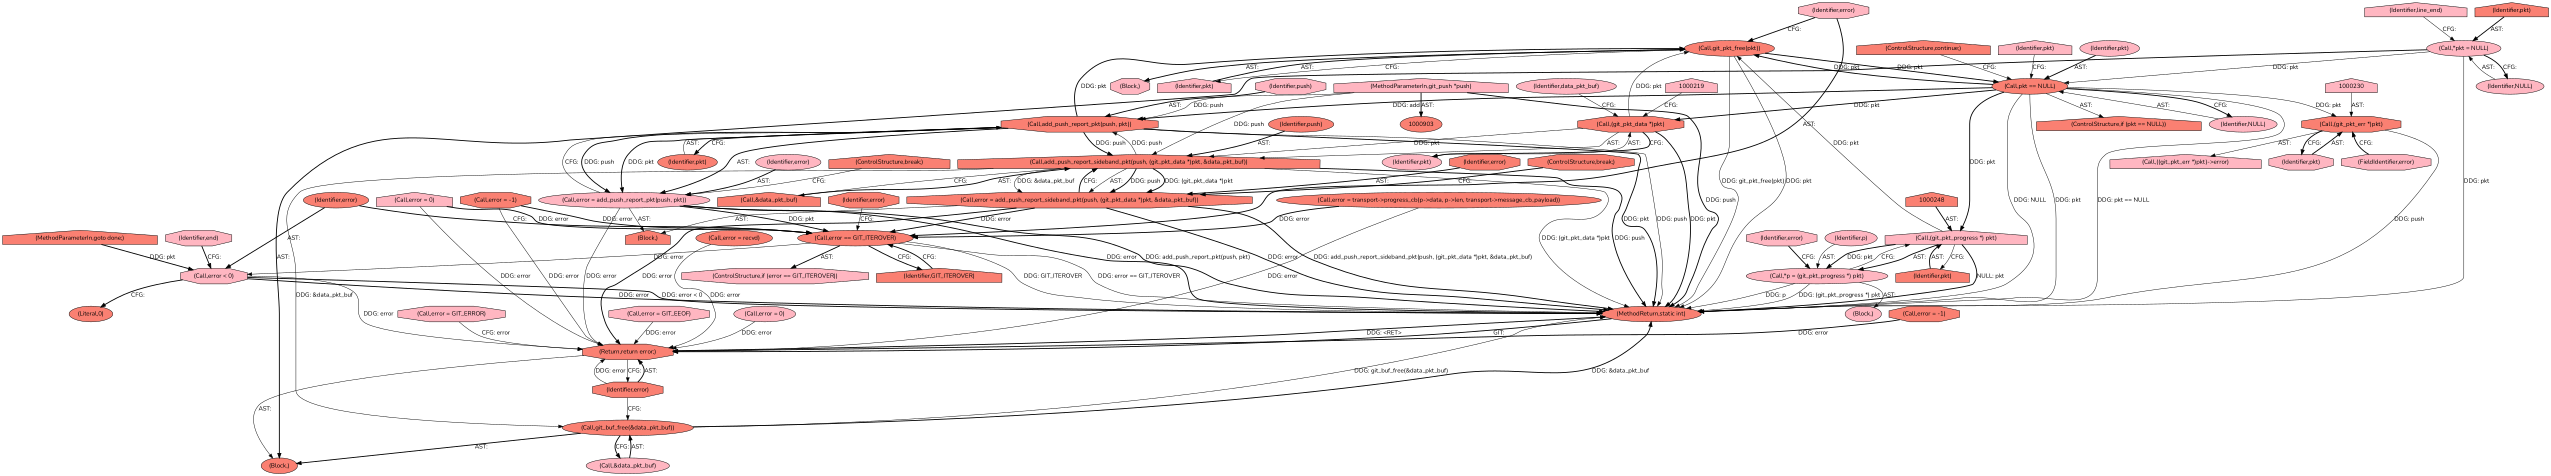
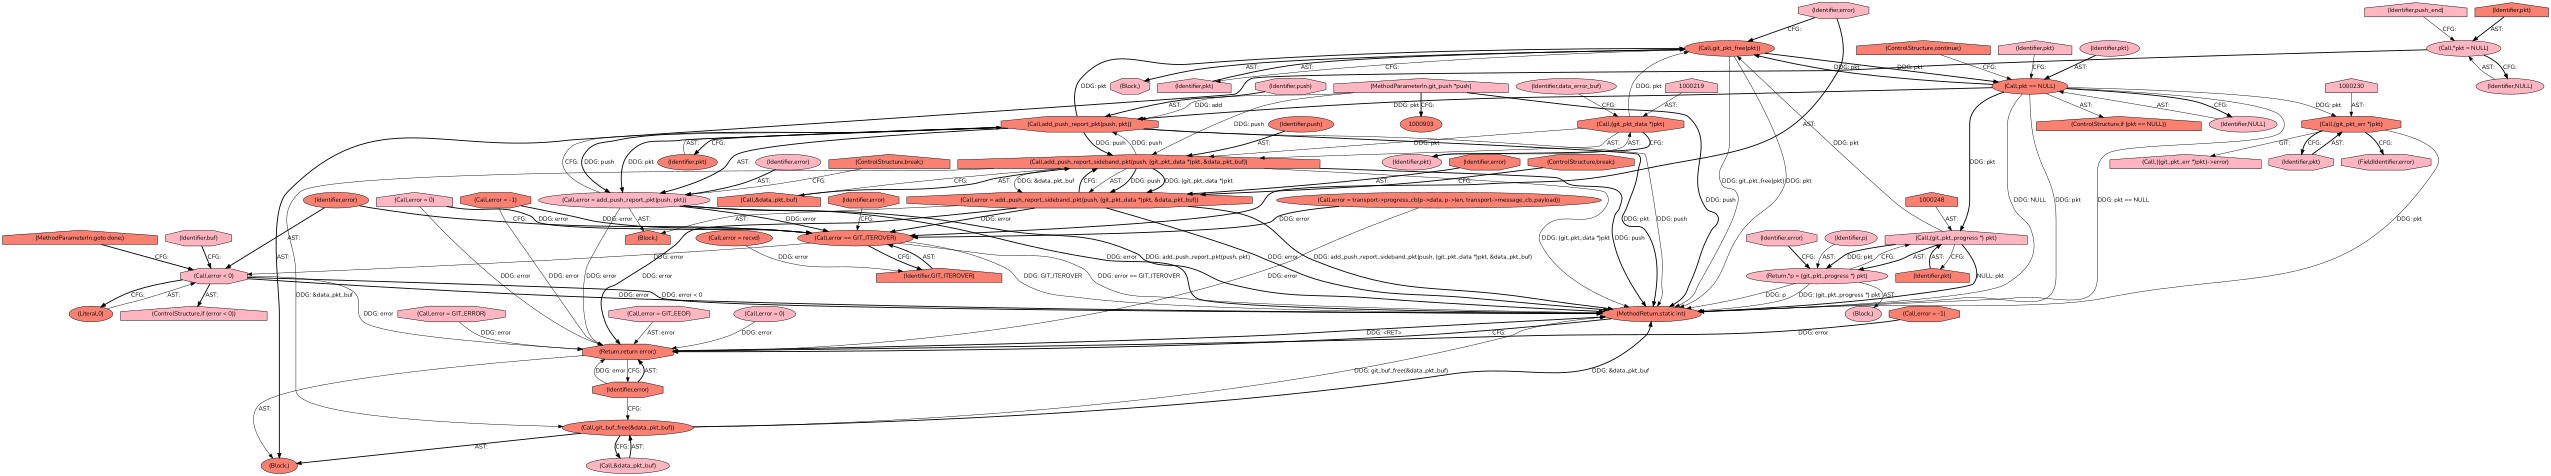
(2416, 10) -> (2416, 10)
(2249, 67) -> none
(1566, 86) -> (1566, 86)
(1209, 105) -> (1209, 105)
(1406, 105) -> (1406, 105)
(1428, 105) -> (1428, 105)
(1672, 105) -> (1672, 105)
(1838, 105) -> none
(2285, 143) -> (2285, 143)
(2359, 147) -> (2374, 140)
(1690, 215) -> none
(1942, 217) -> (1942, 217)
(801, 219) -> (801, 219)
(2410, 219) -> (2410, 219)
(199, 238) -> (199, 238)
(163, 257) -> (163, 257)
(930, 257) -> (930, 257)
(775, 276) -> none
(1817, 276) -> (1817, 276)
(701, 291) -> (820, 267)
none -> (149, 297)
(2195, 303) -> none
none -> (194, 314)
(496, 333) -> (496, 333)
(661, 333) -> (661, 333)
(1500, 333) -> (1500, 333)
